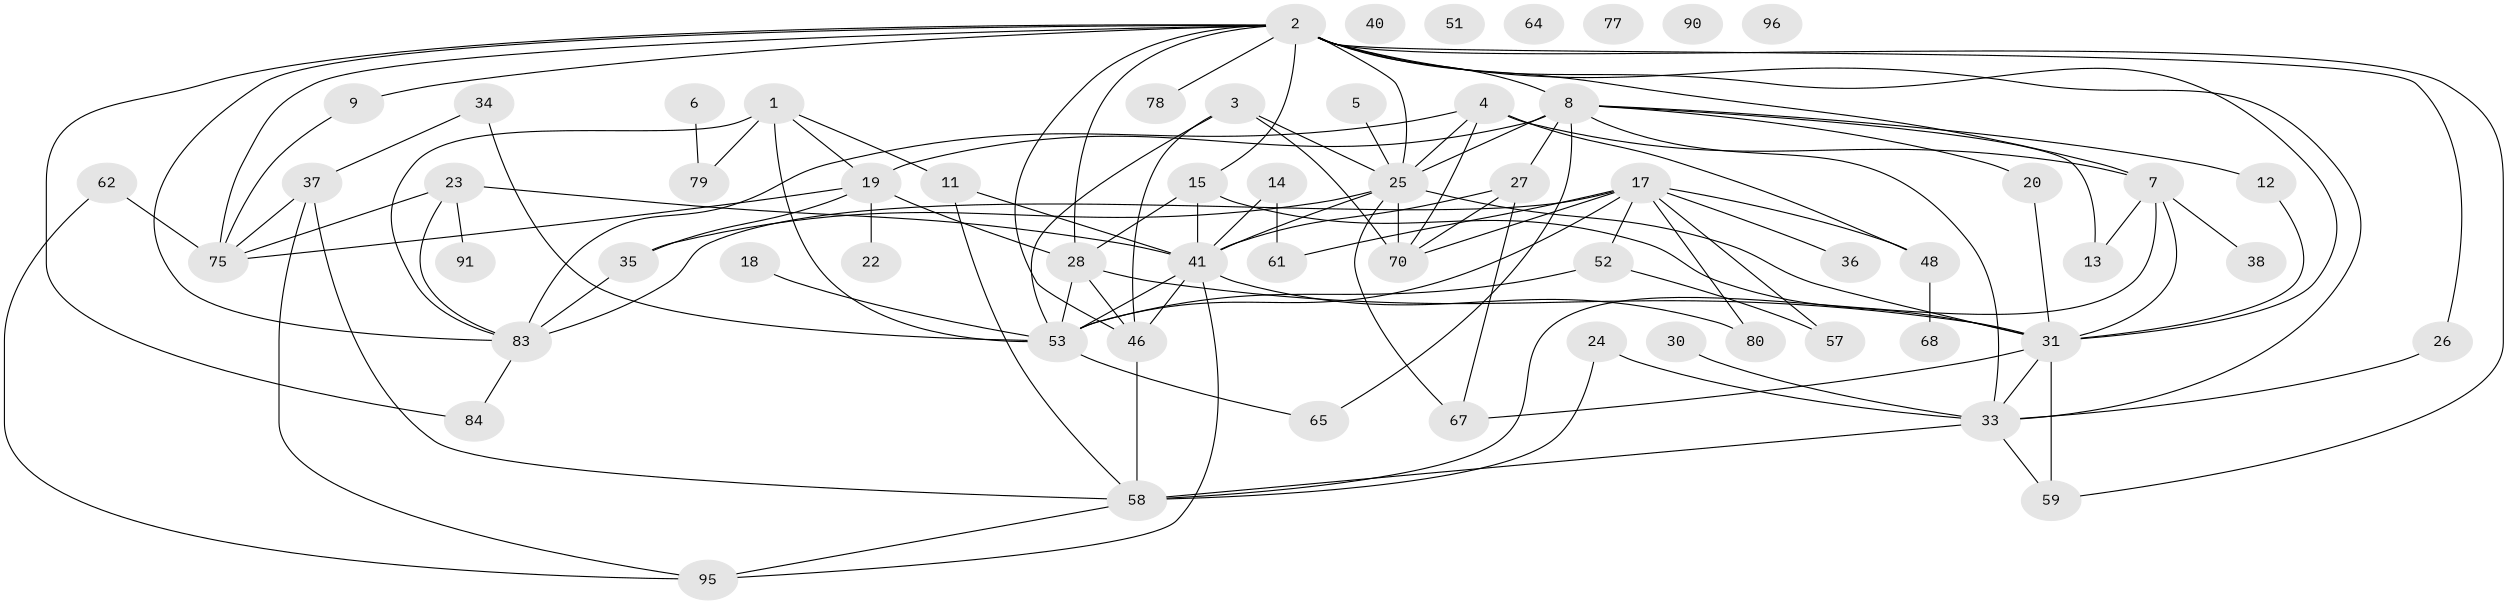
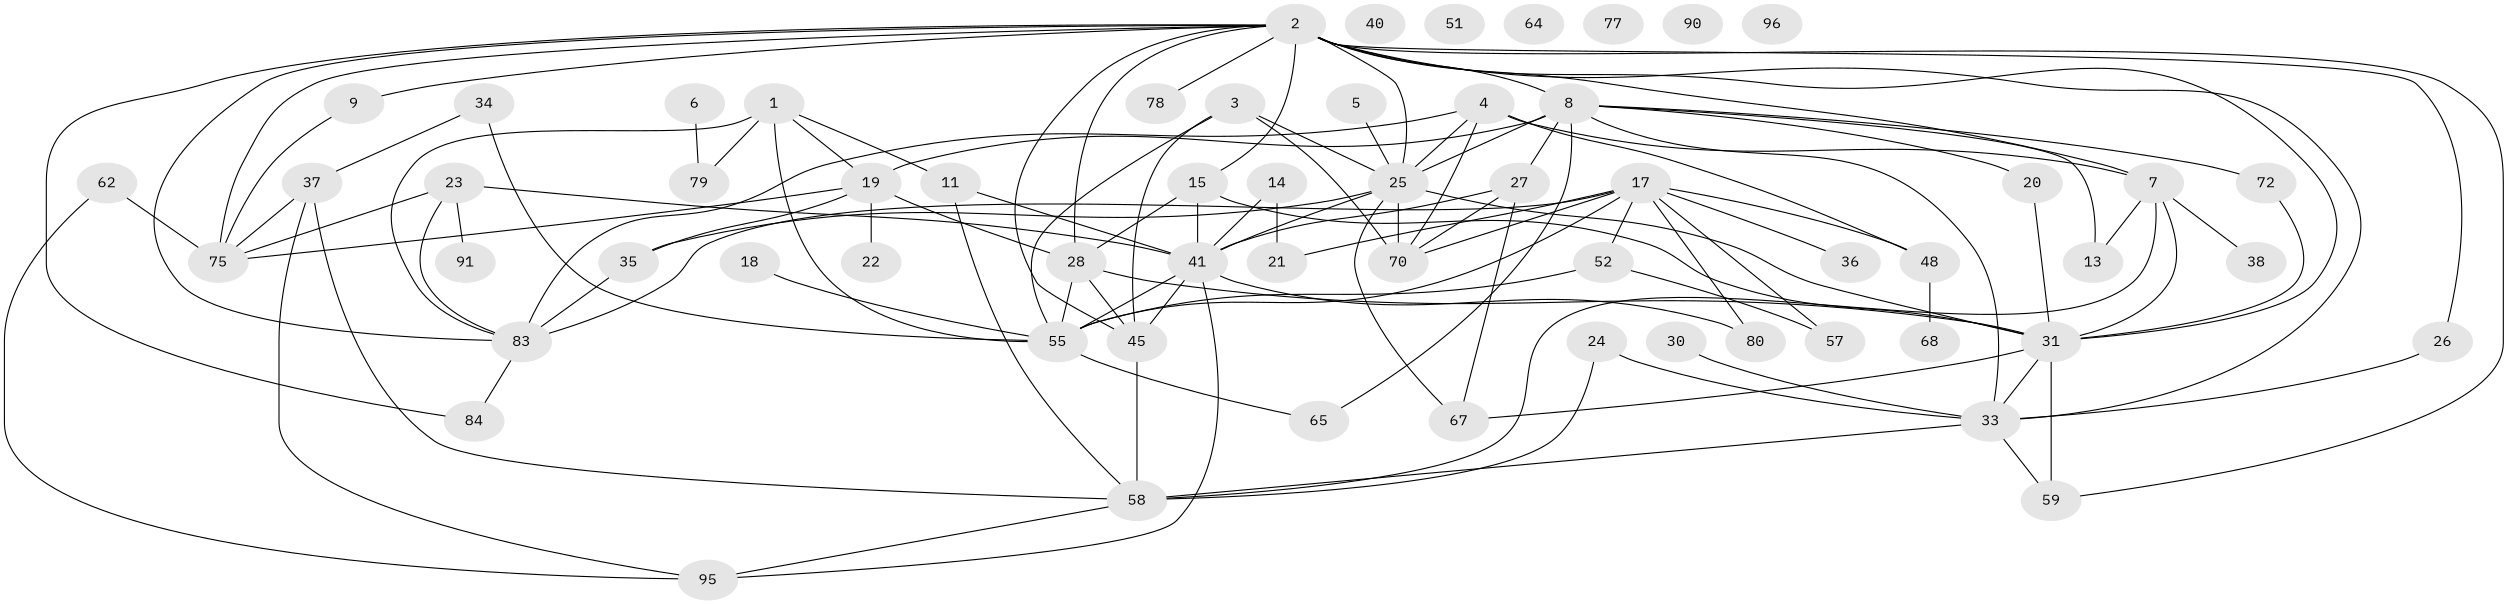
(2266, 183) -> (2266, 183)
(1277, 262) -> (1277, 262)
(1058, 342) -> (1058, 342)
(1137, 342) -> (1137, 342)
